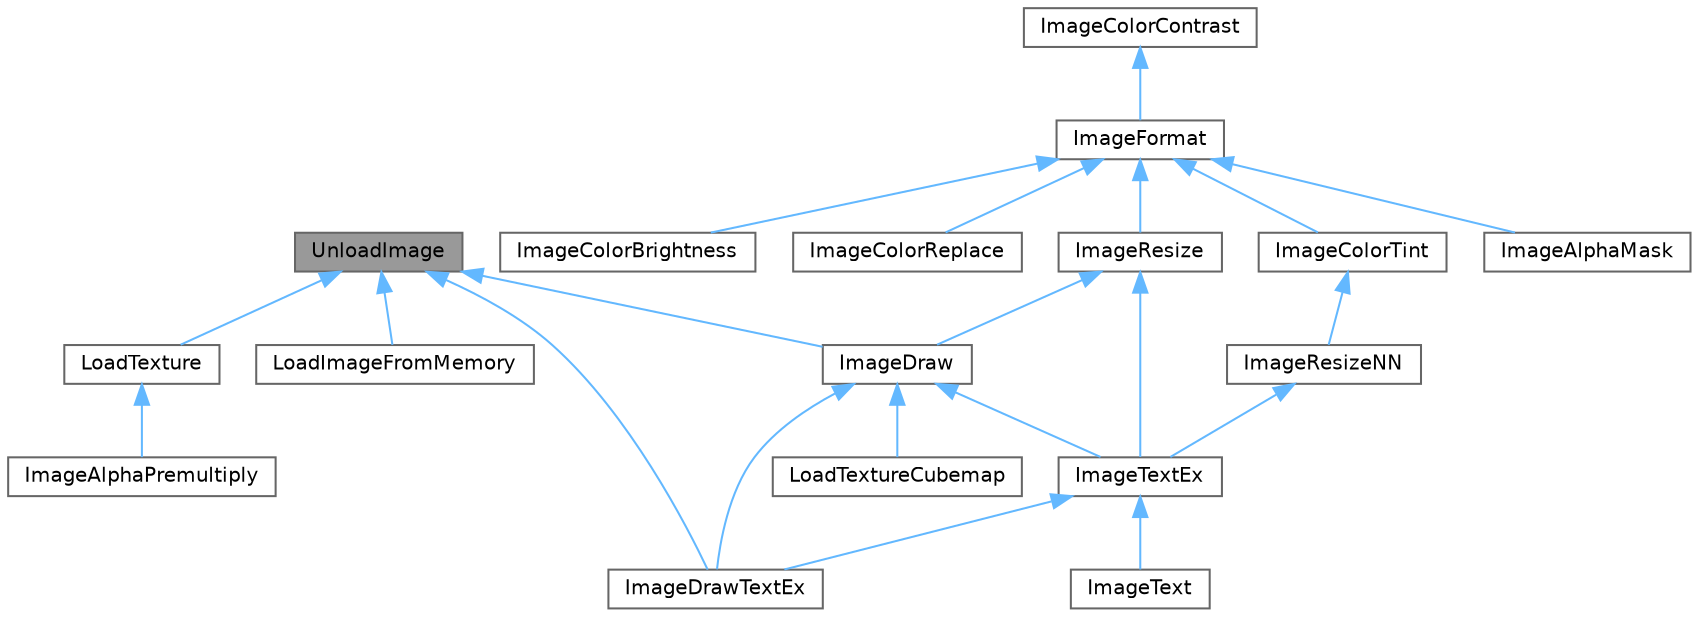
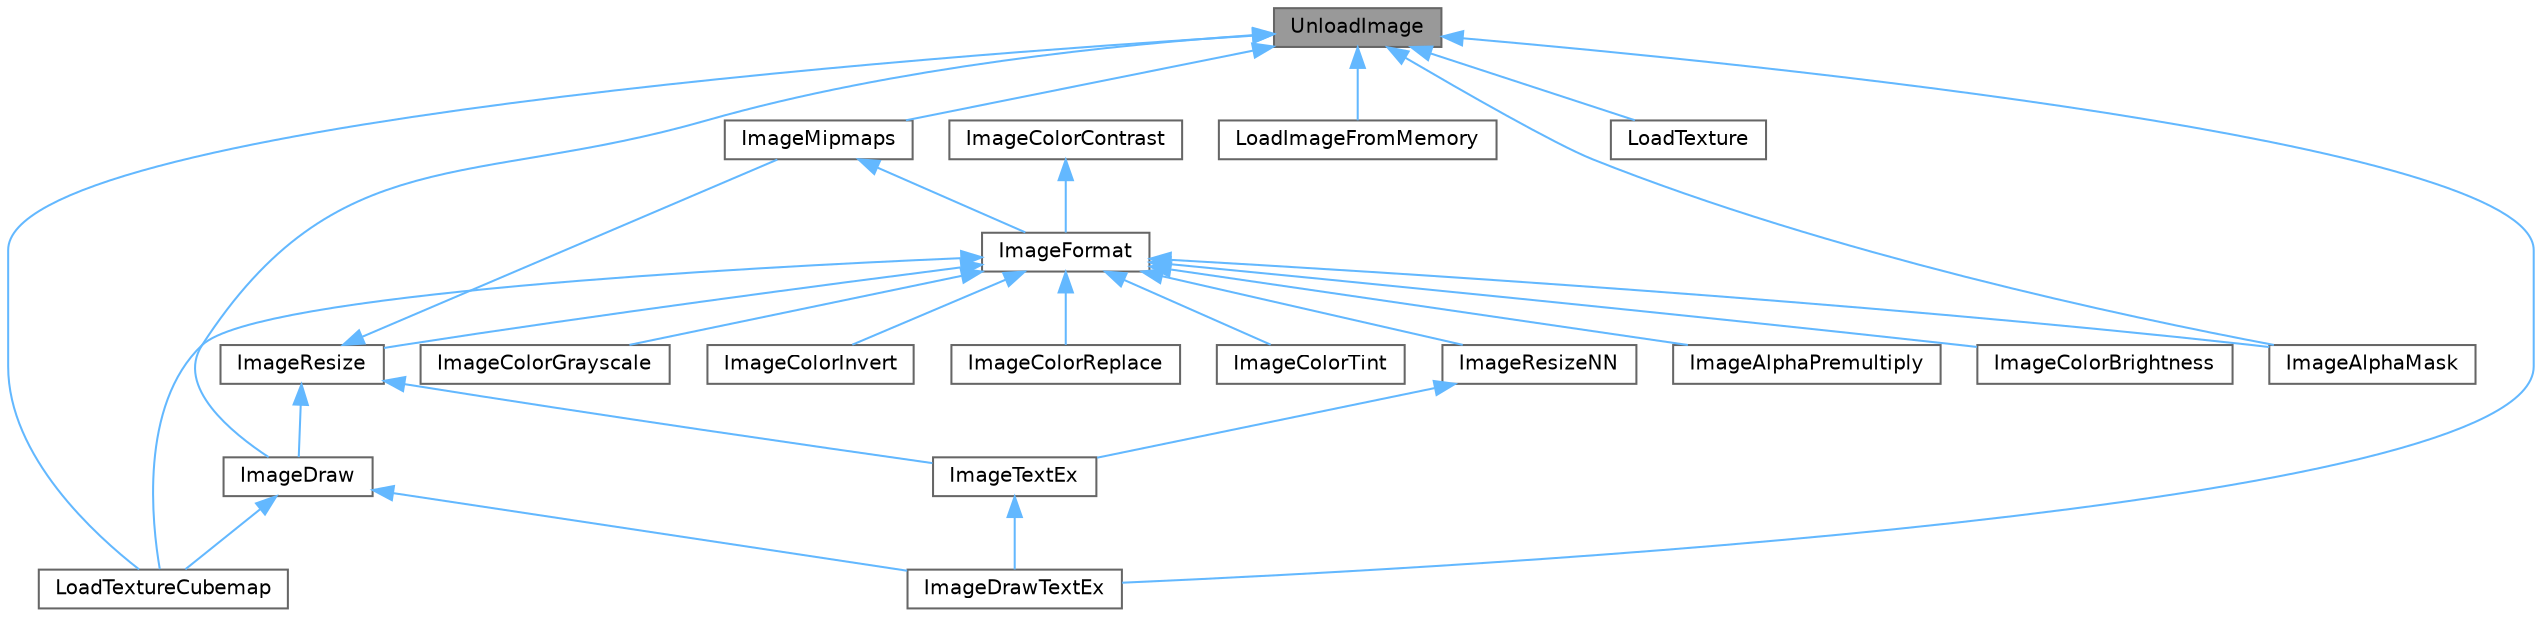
none -> (434, 115)
none -> (819, 140)
none -> (1826, 238)
none -> (410, 297)
(1336, 318) -> (1312, 311)
none -> (545, 364)
none -> (811, 364)
(1028, 425) -> none
(142, 431) -> (1429, 307)
(1140, 589) -> none
